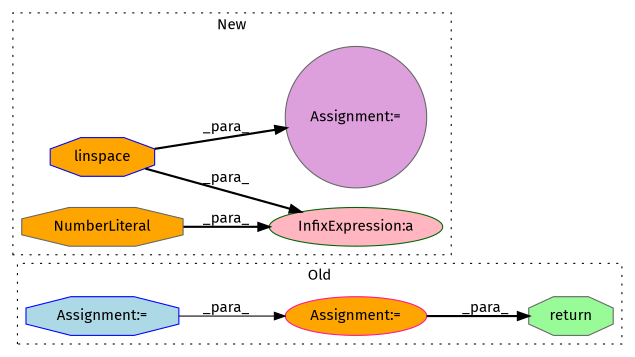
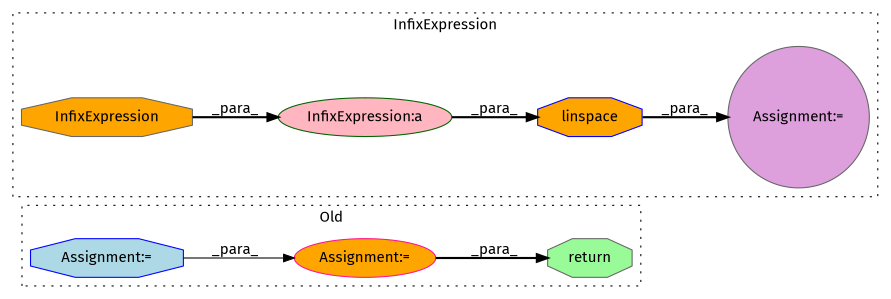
(232, 25) -> (445, 25)
(218, 189) -> (489, 117)
(102, 227) -> (107, 117)
